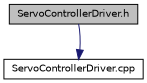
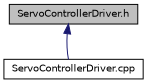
(80, 37) -> (67, 47)
